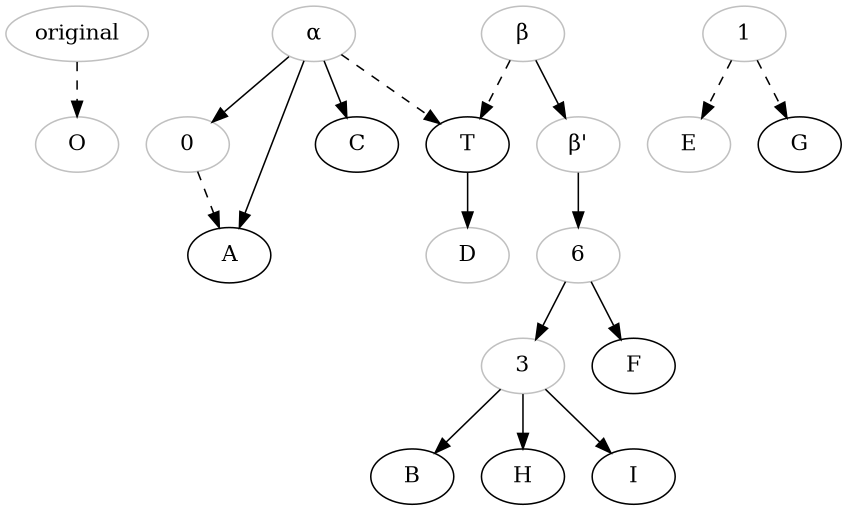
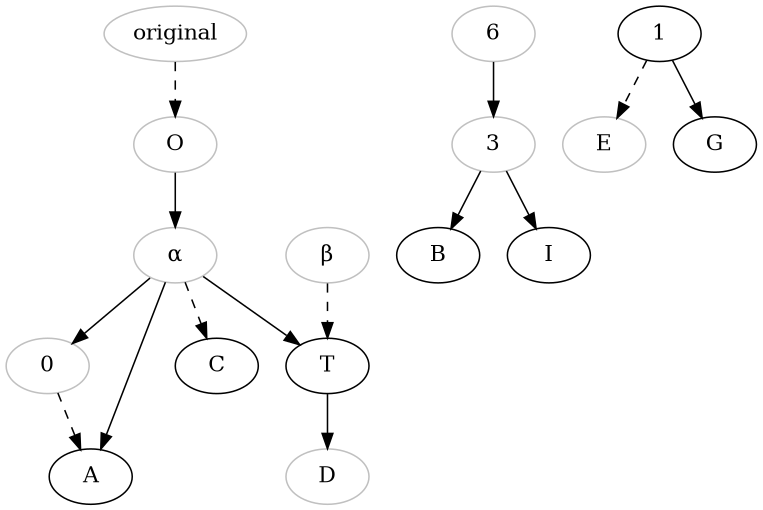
(744, 34) -> (660, 34)
(333, 82) -> (193, 303)
(769, 82) -> (684, 82)
(384, 84) -> (245, 306)
(578, 145) -> none
none -> (175, 192)
(634, 366) -> none
(523, 477) -> none
